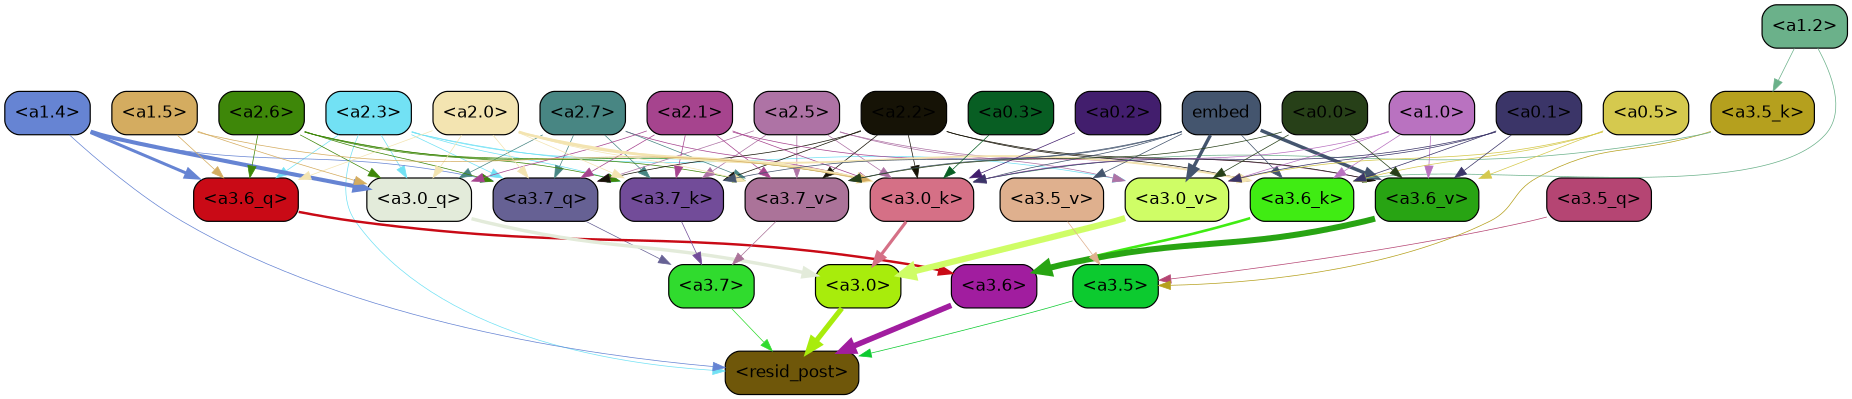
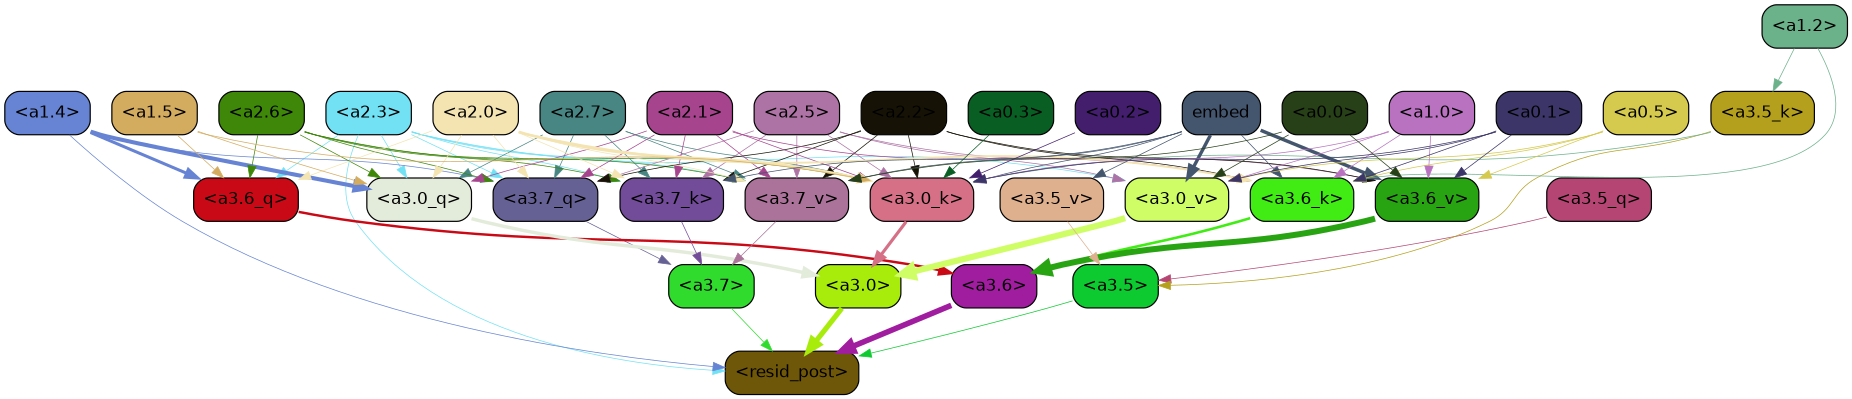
(742, 157) -> (742, 157)
none -> (572, 158)
